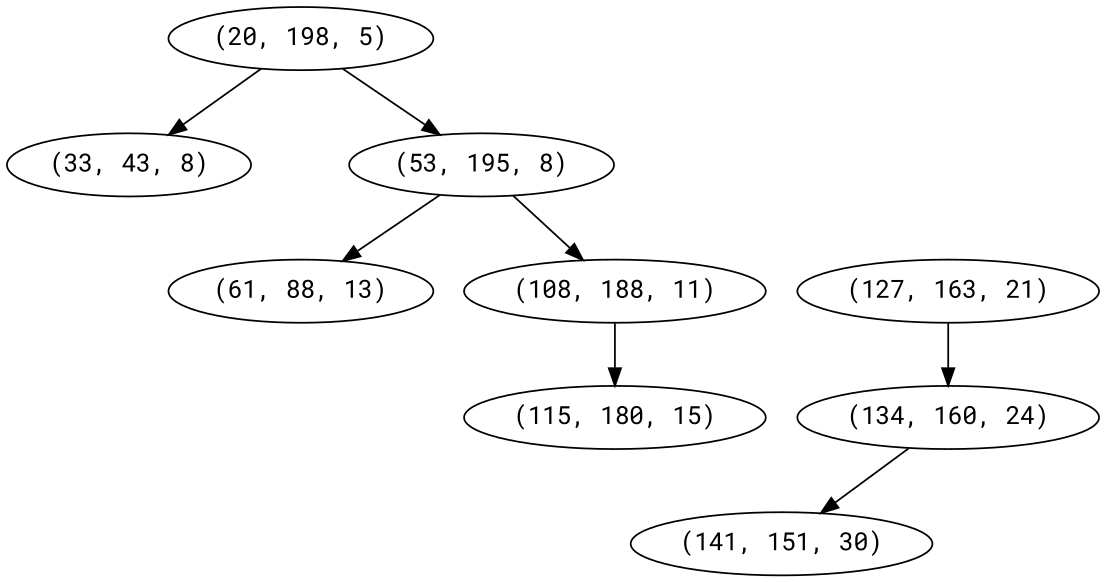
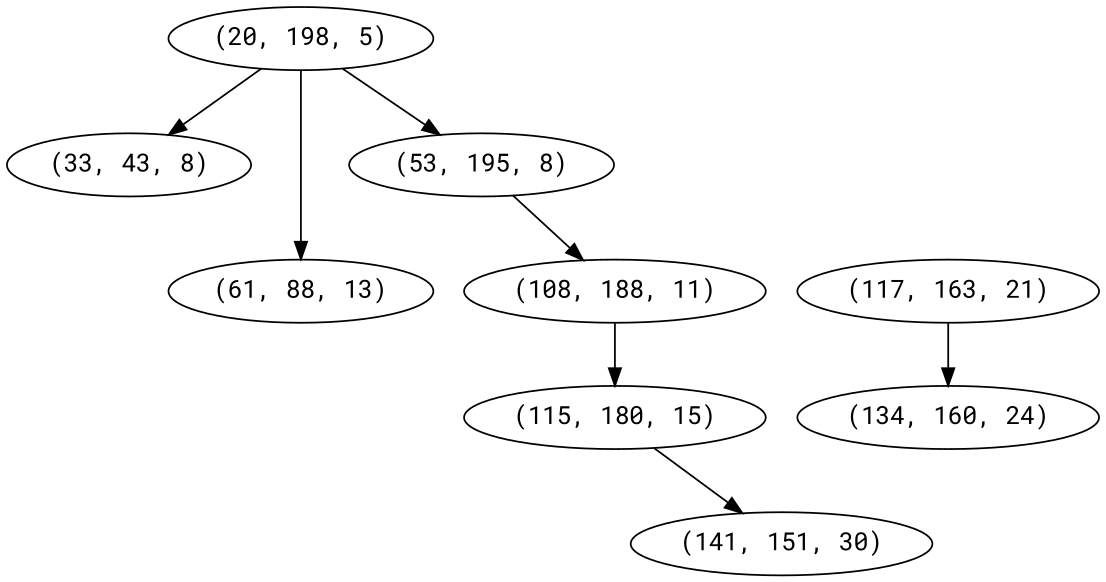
(399, 223) -> (301, 156)
(948, 291) -> (948, 291)
(872, 475) -> (691, 475)
